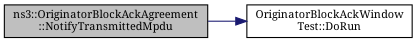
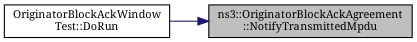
(222, 21) -> (184, 21)
